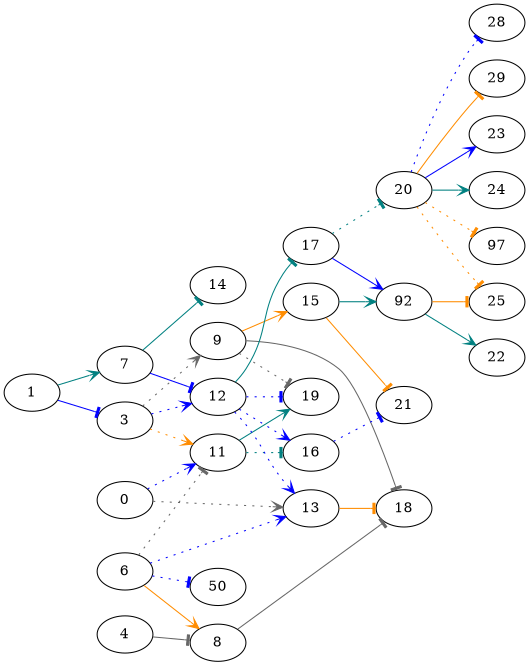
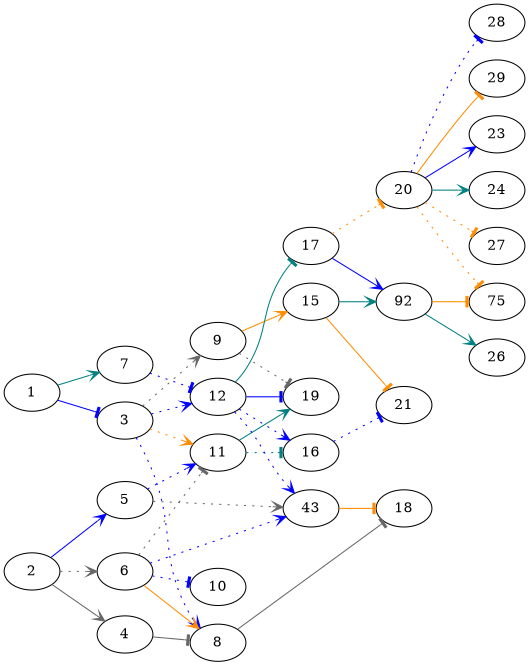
(355, 219) -> (355, 219)
(497, 246) -> (497, 246)
(218, 285) -> none
(497, 302) -> (497, 302)
(497, 358) -> (497, 358)
(164, 378) -> (164, 378)
(349, 381) -> none
(262, 397) -> (262, 397)
(125, 500) -> (125, 500)
(311, 508) -> (311, 508)
none -> (167, 533)
none -> (32, 571)
(218, 587) -> (218, 587)
